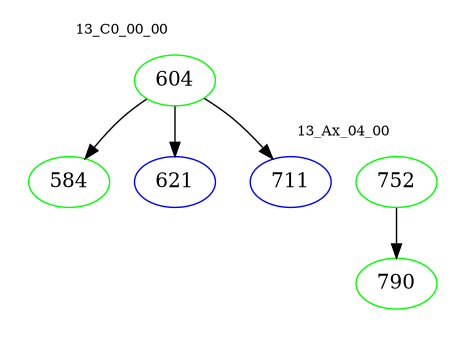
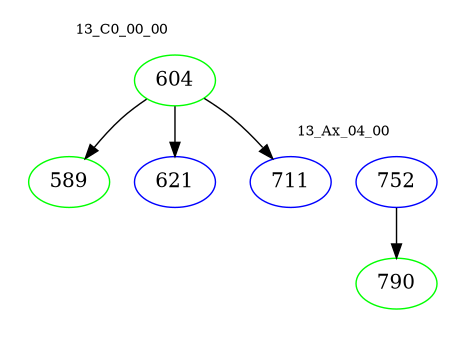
(69, 182) -> (69, 182)
(397, 182) -> (397, 182)
